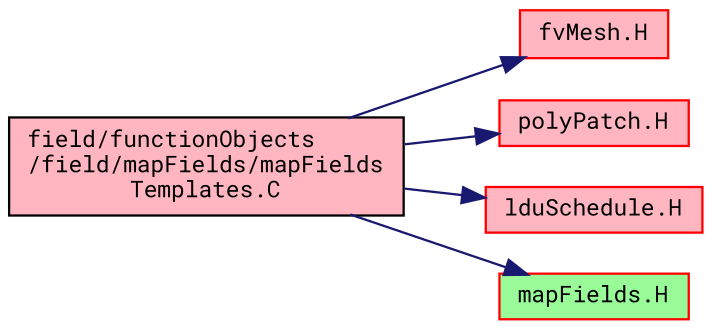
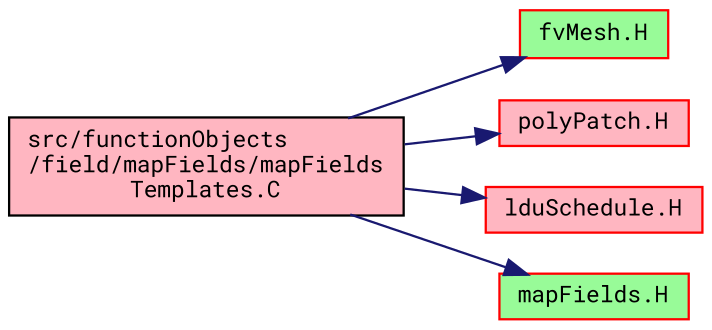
(594, 34) -> (594, 34)
(206, 166) -> (206, 166)
